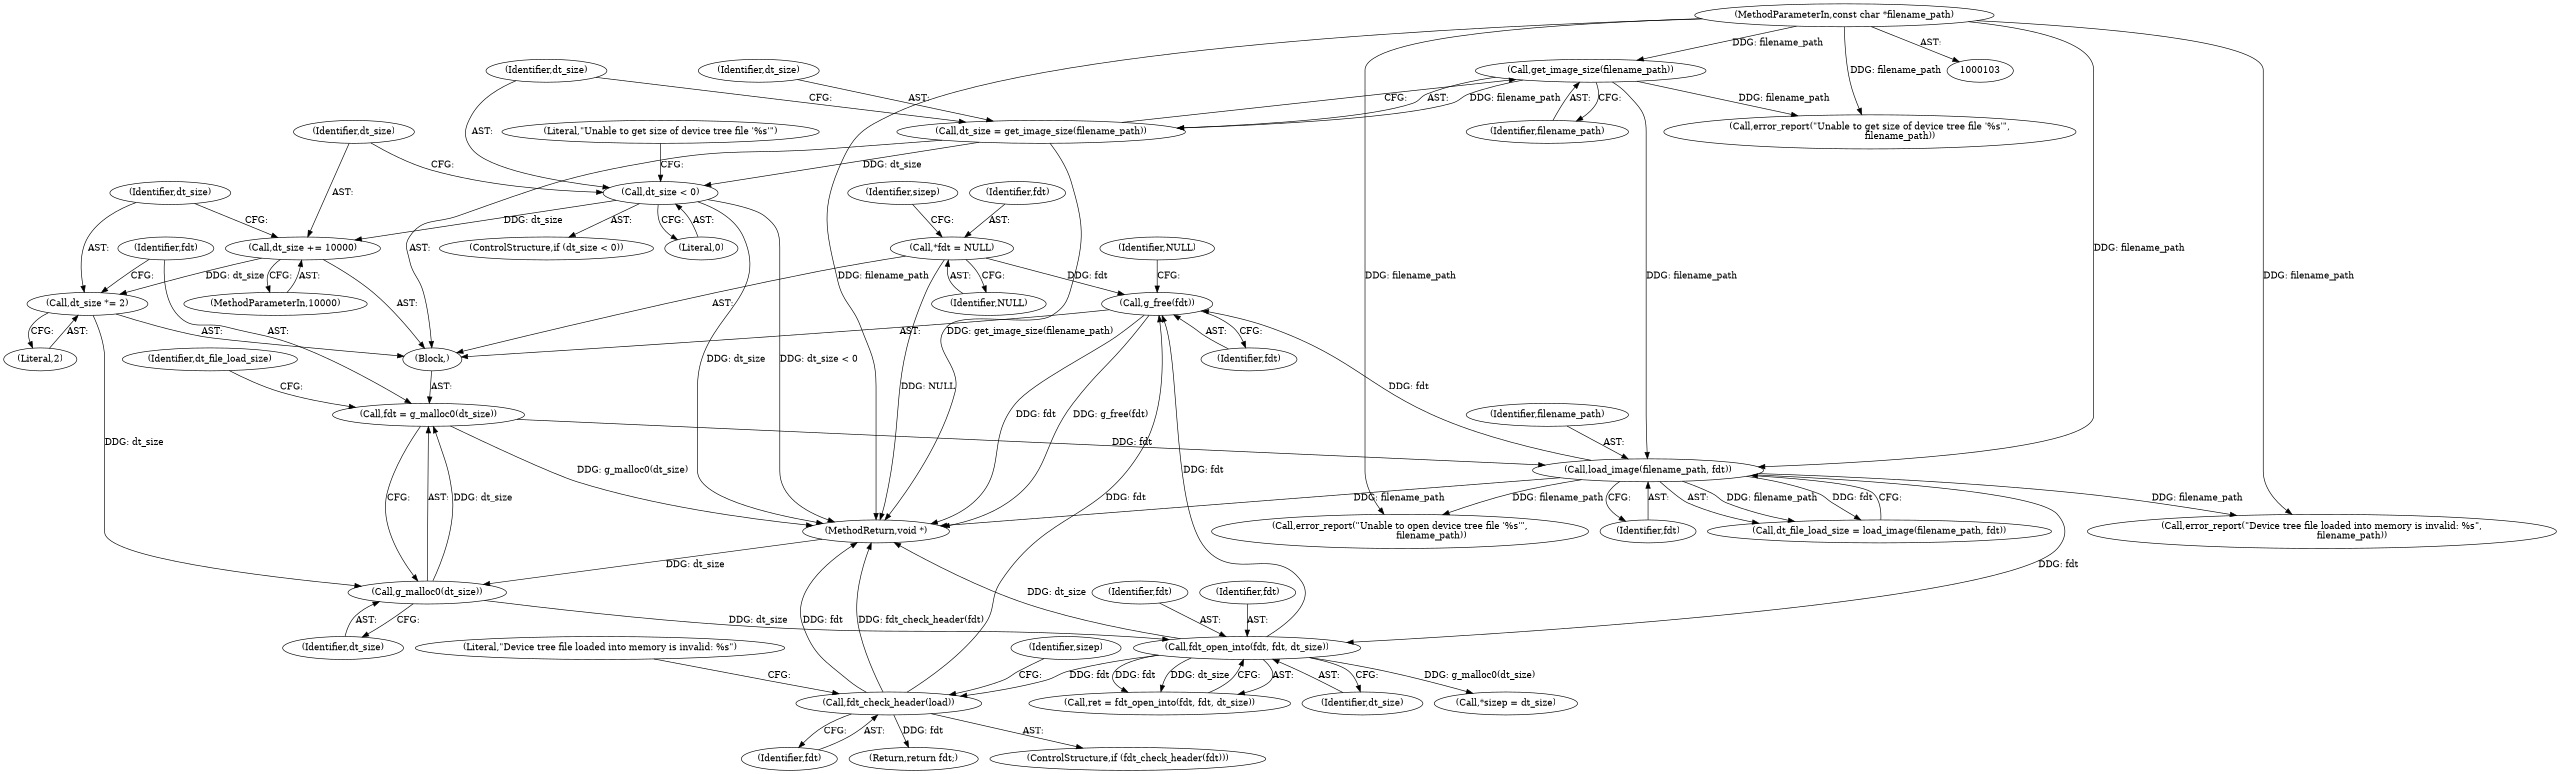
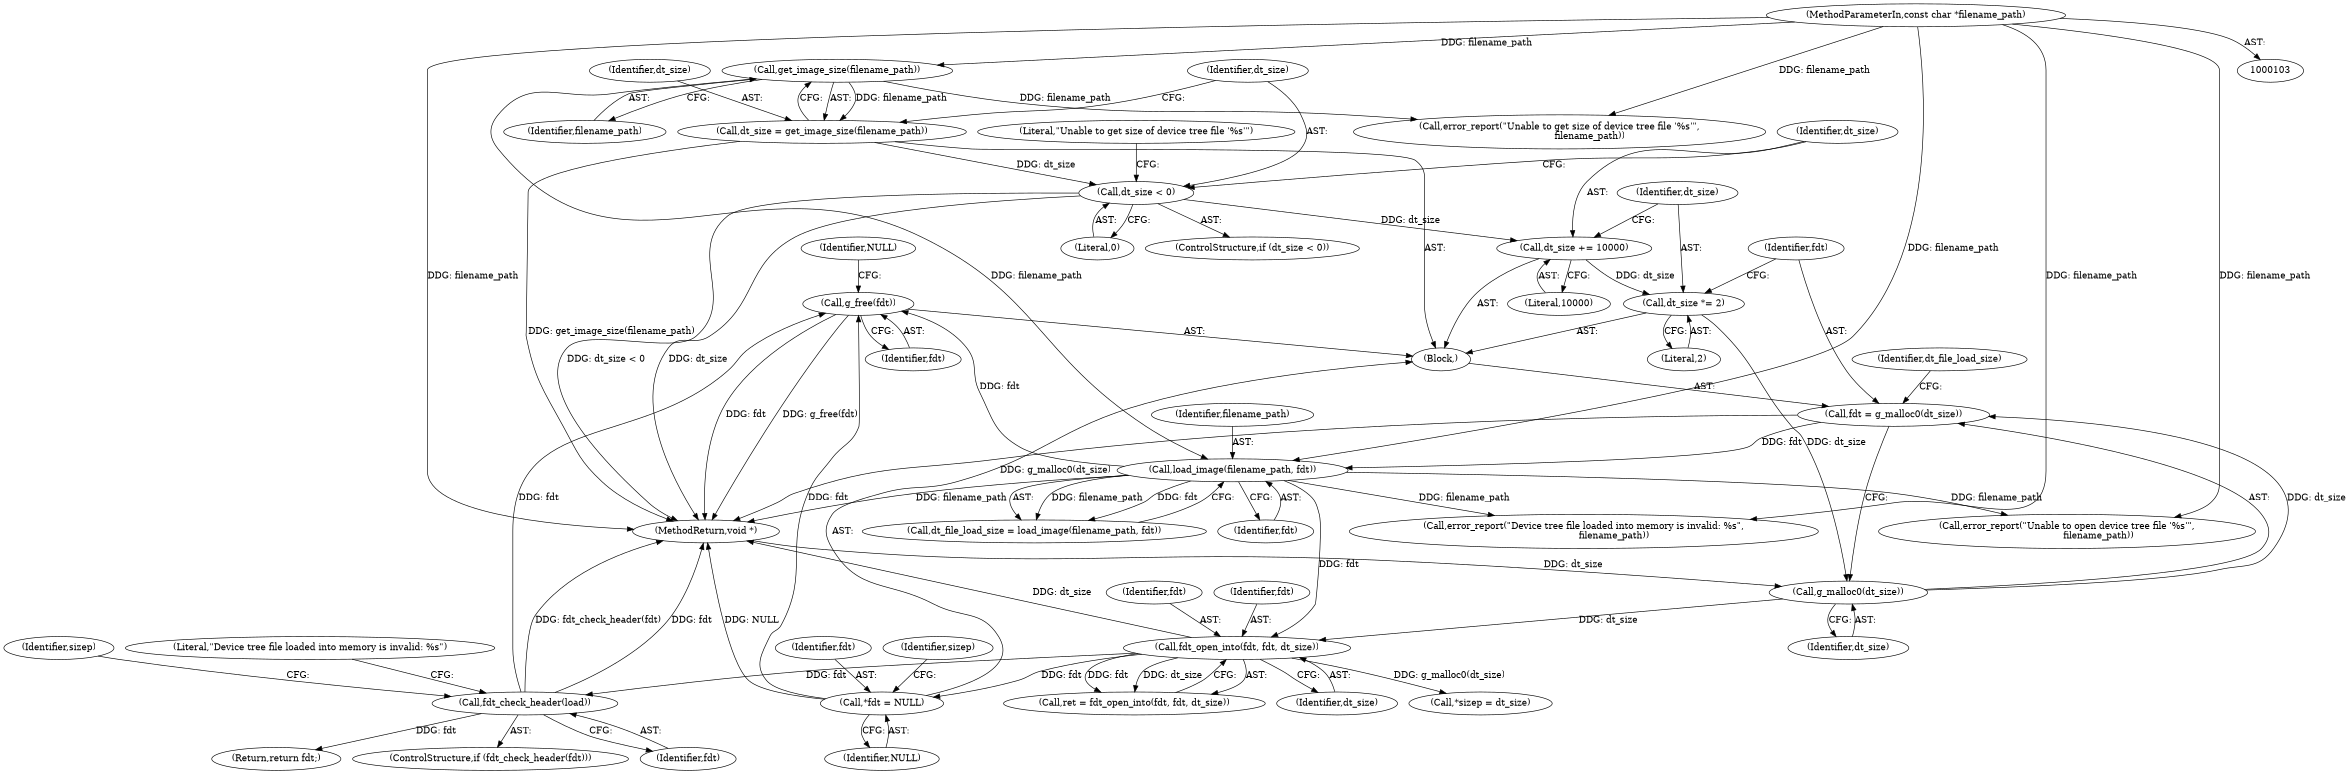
(276, 304) -> (1559, 304)
(1194, 525) -> (1040, 671)
